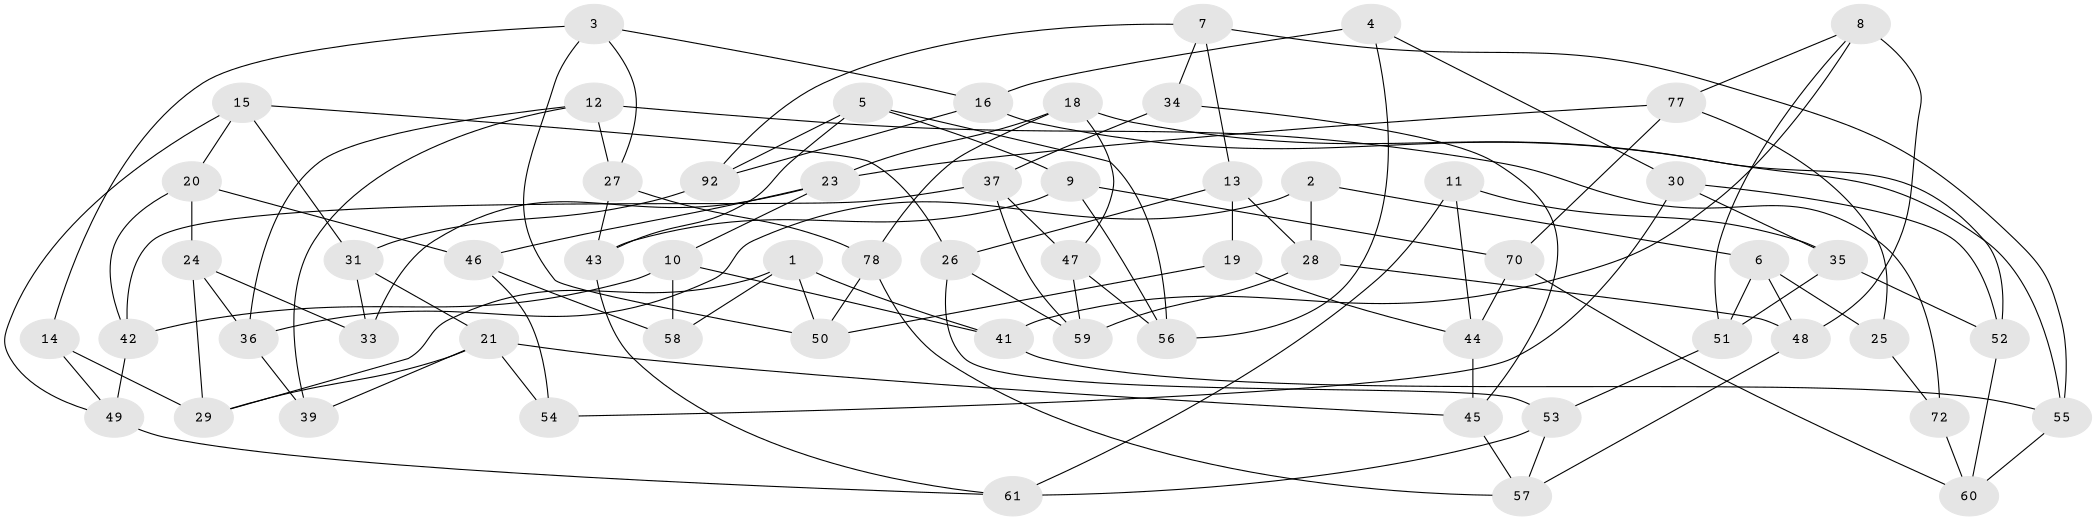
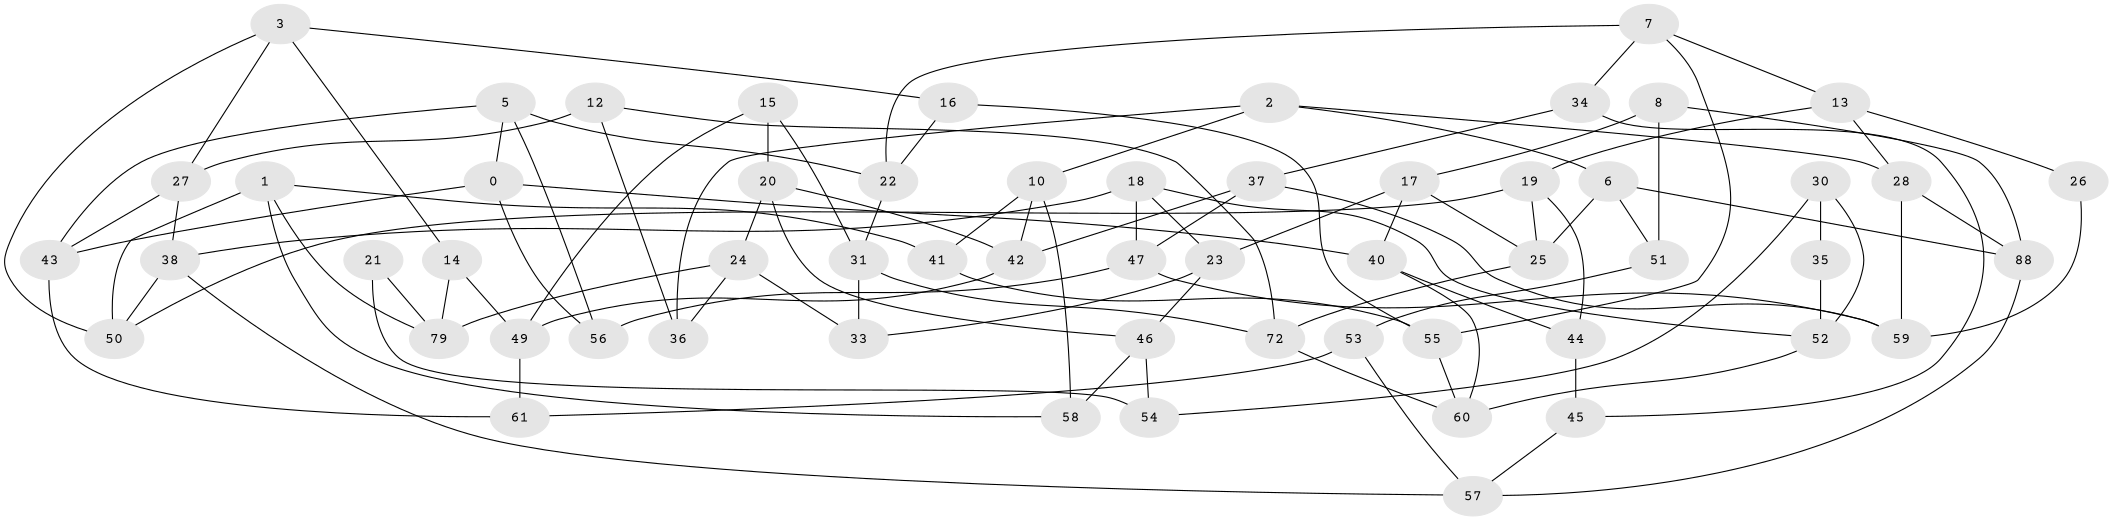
(1371, 24) -> none
(1676, 103) -> (1410, 181)
(625, 134) -> none
(710, 181) -> (888, 181)
(1071, 181) -> (494, 181)
(1454, 181) -> none
(768, 213) -> (1153, 142)
none -> (1534, 221)
(872, 260) -> (170, 260)
(1514, 260) -> (1377, 260)
(1484, 295) -> none
(1786, 296) -> none
(421, 300) -> (1035, 305)
(1801, 339) -> (2024, 260)
(957, 386) -> none
(1204, 387) -> none
(204, 418) -> (439, 339)
(309, 418) -> none
